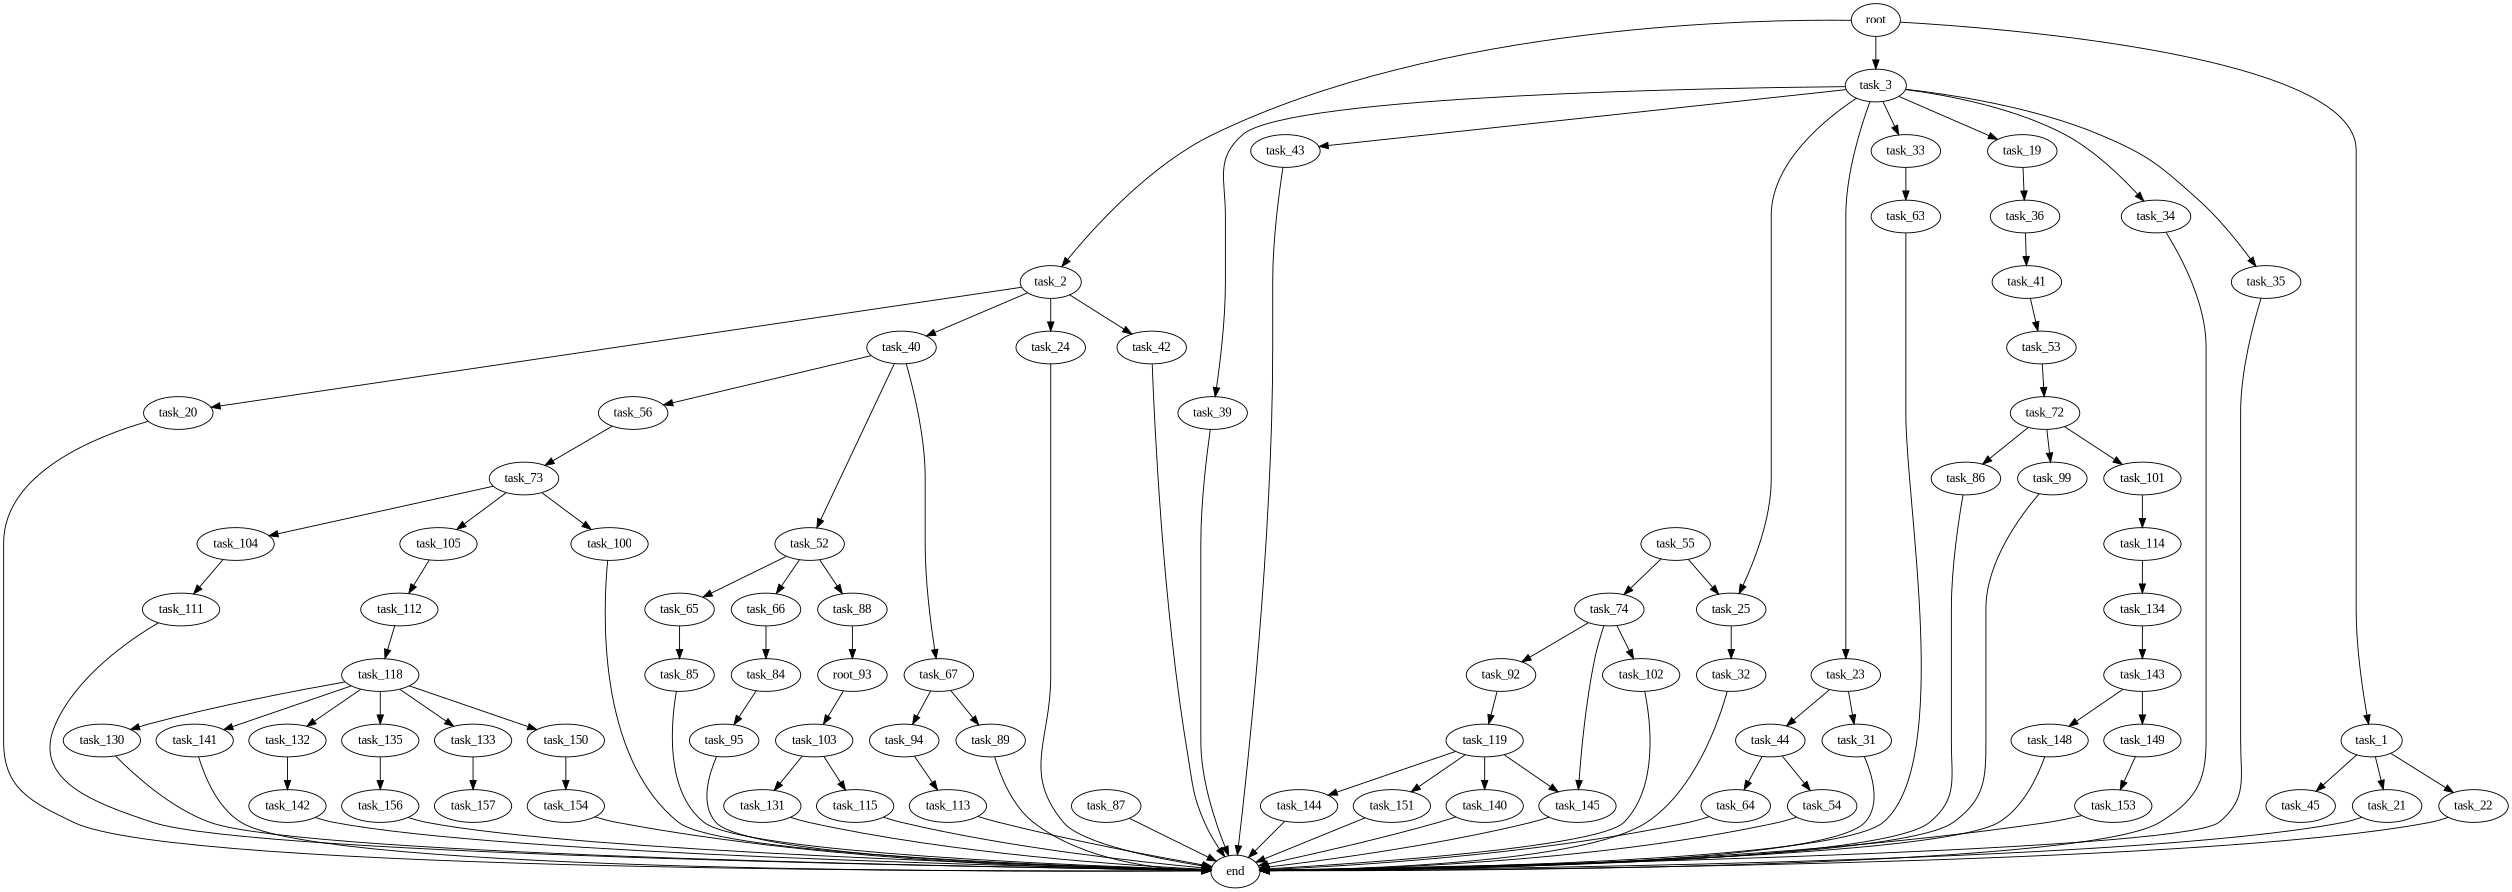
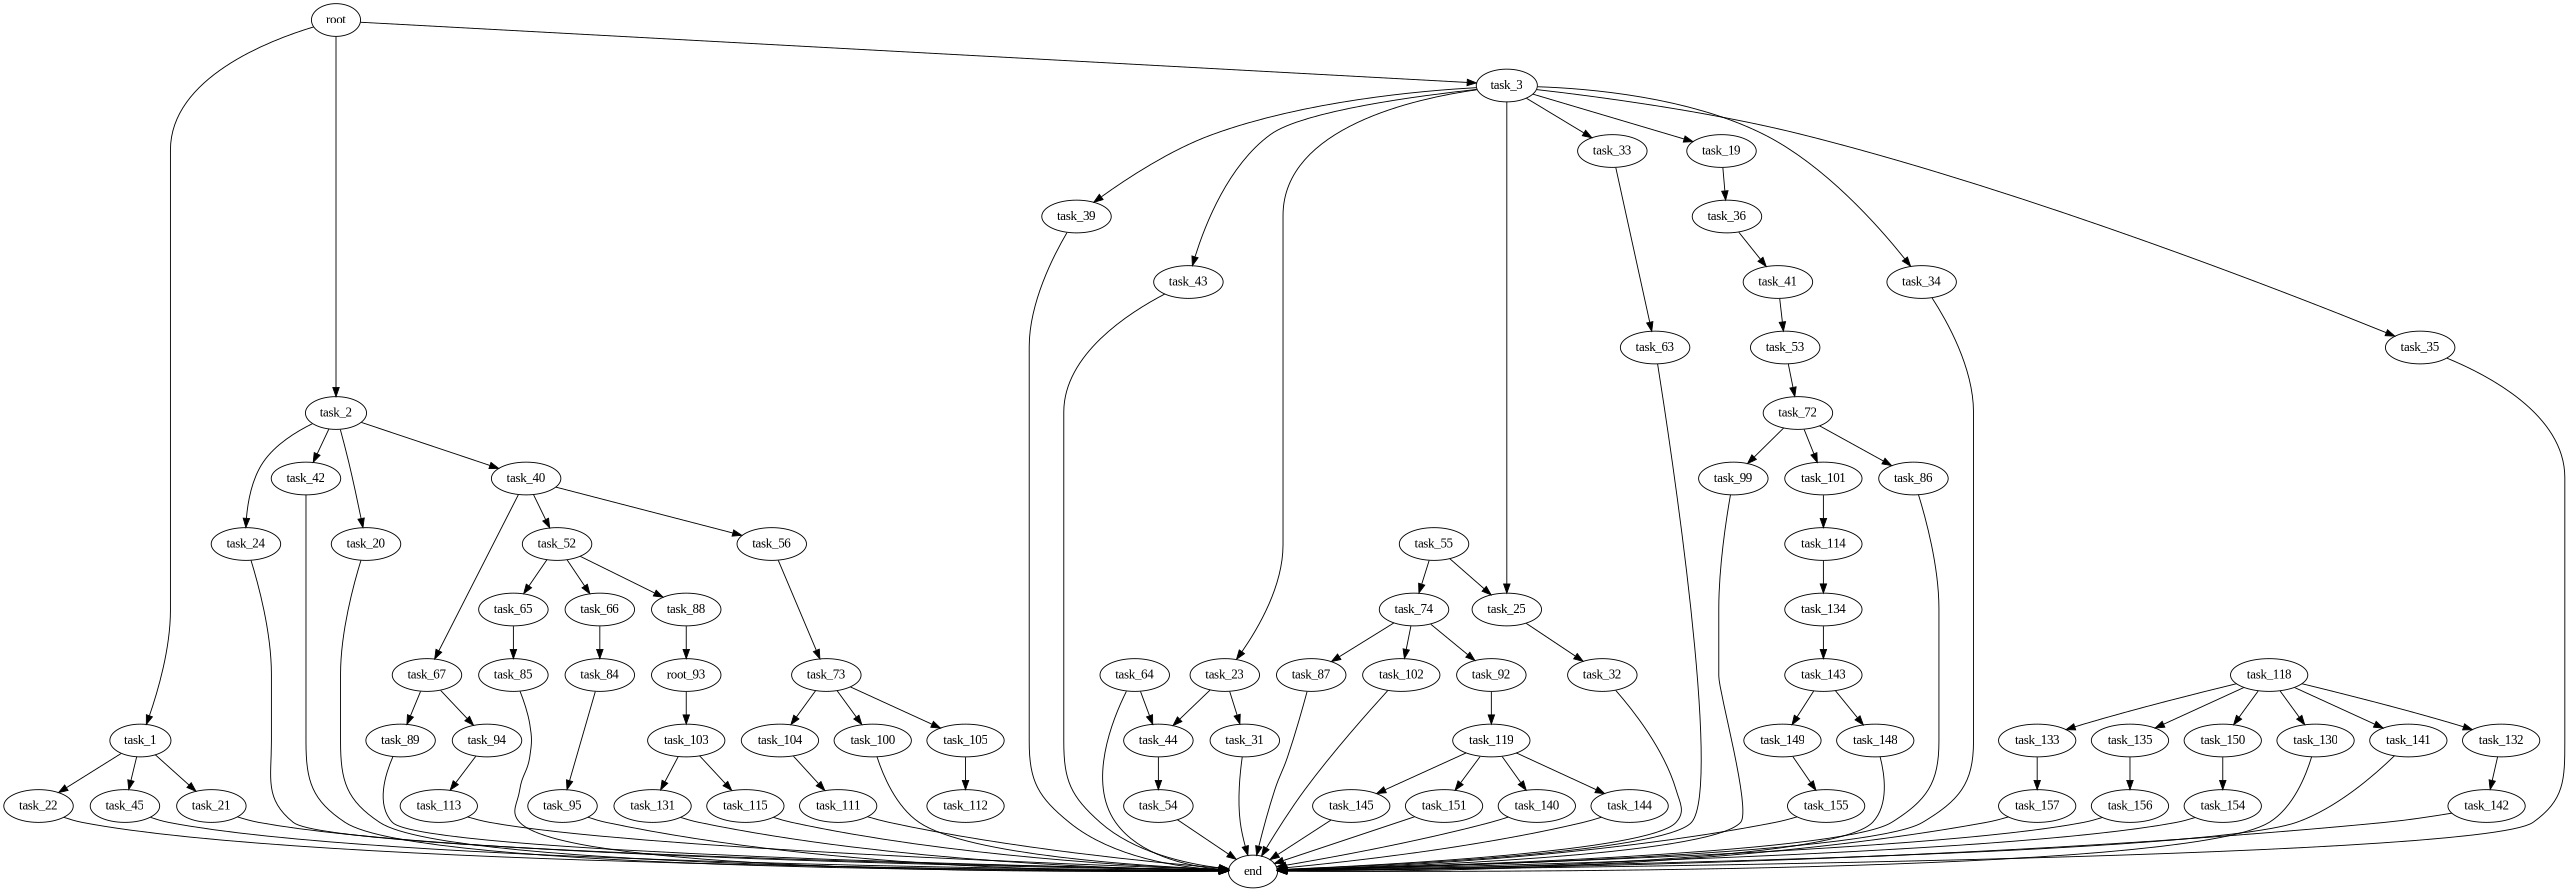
(391, 638) -> none
(1587, 702) -> (1366, 640)
(1755, 769) -> (1145, 703)
(2113, 806) -> (1826, 806)
none -> (684, 860)
none -> (1649, 861)
